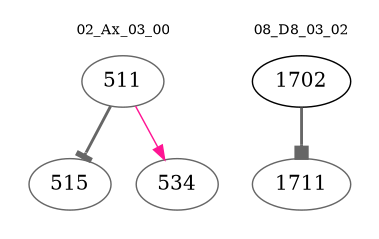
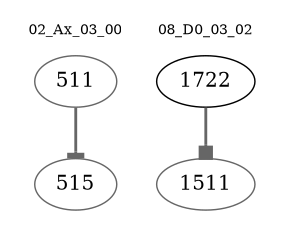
(302, 31) -> (206, 31)
(302, 81) -> (206, 81)
(177, 184) -> none
(302, 184) -> (206, 184)
